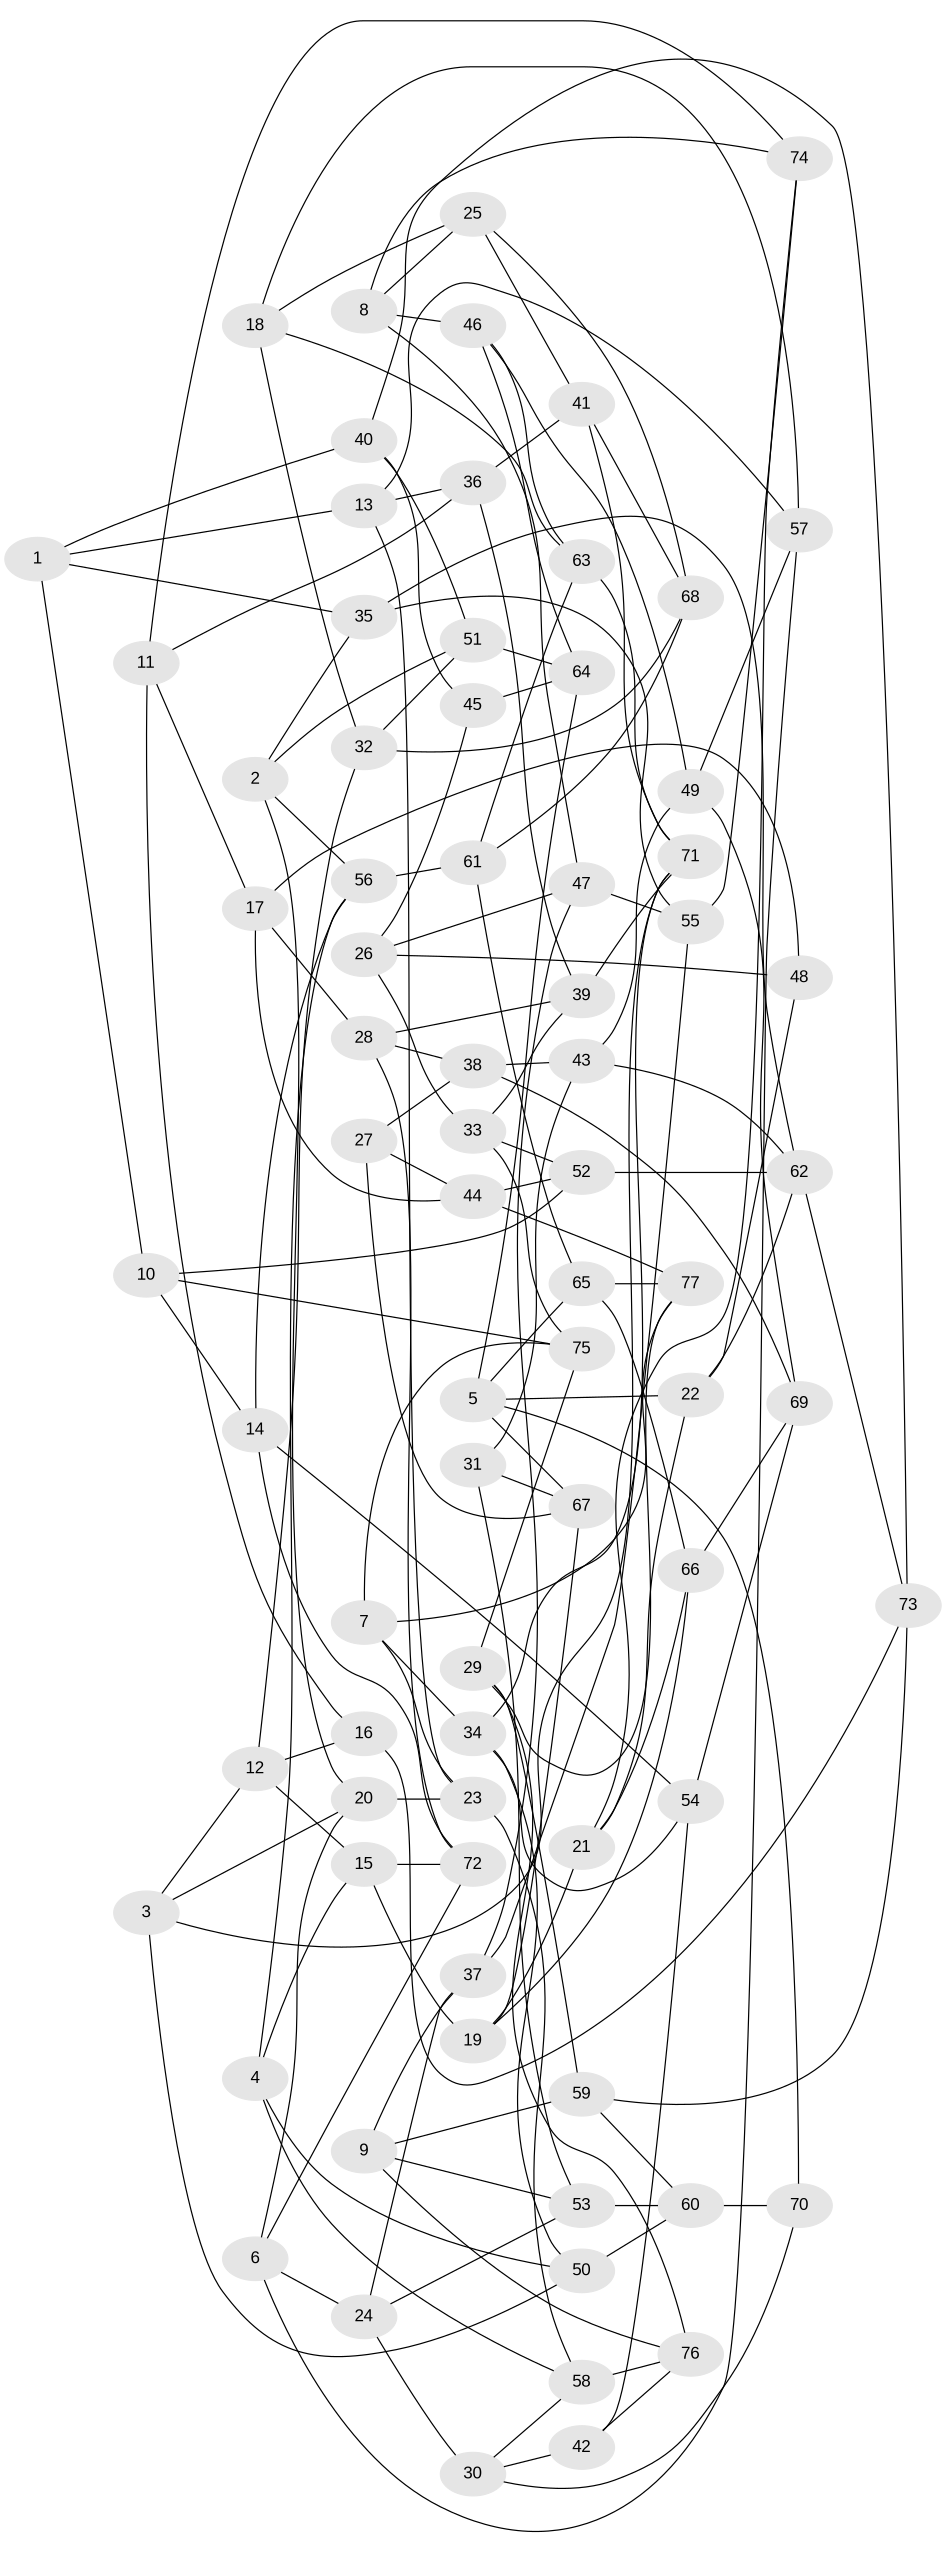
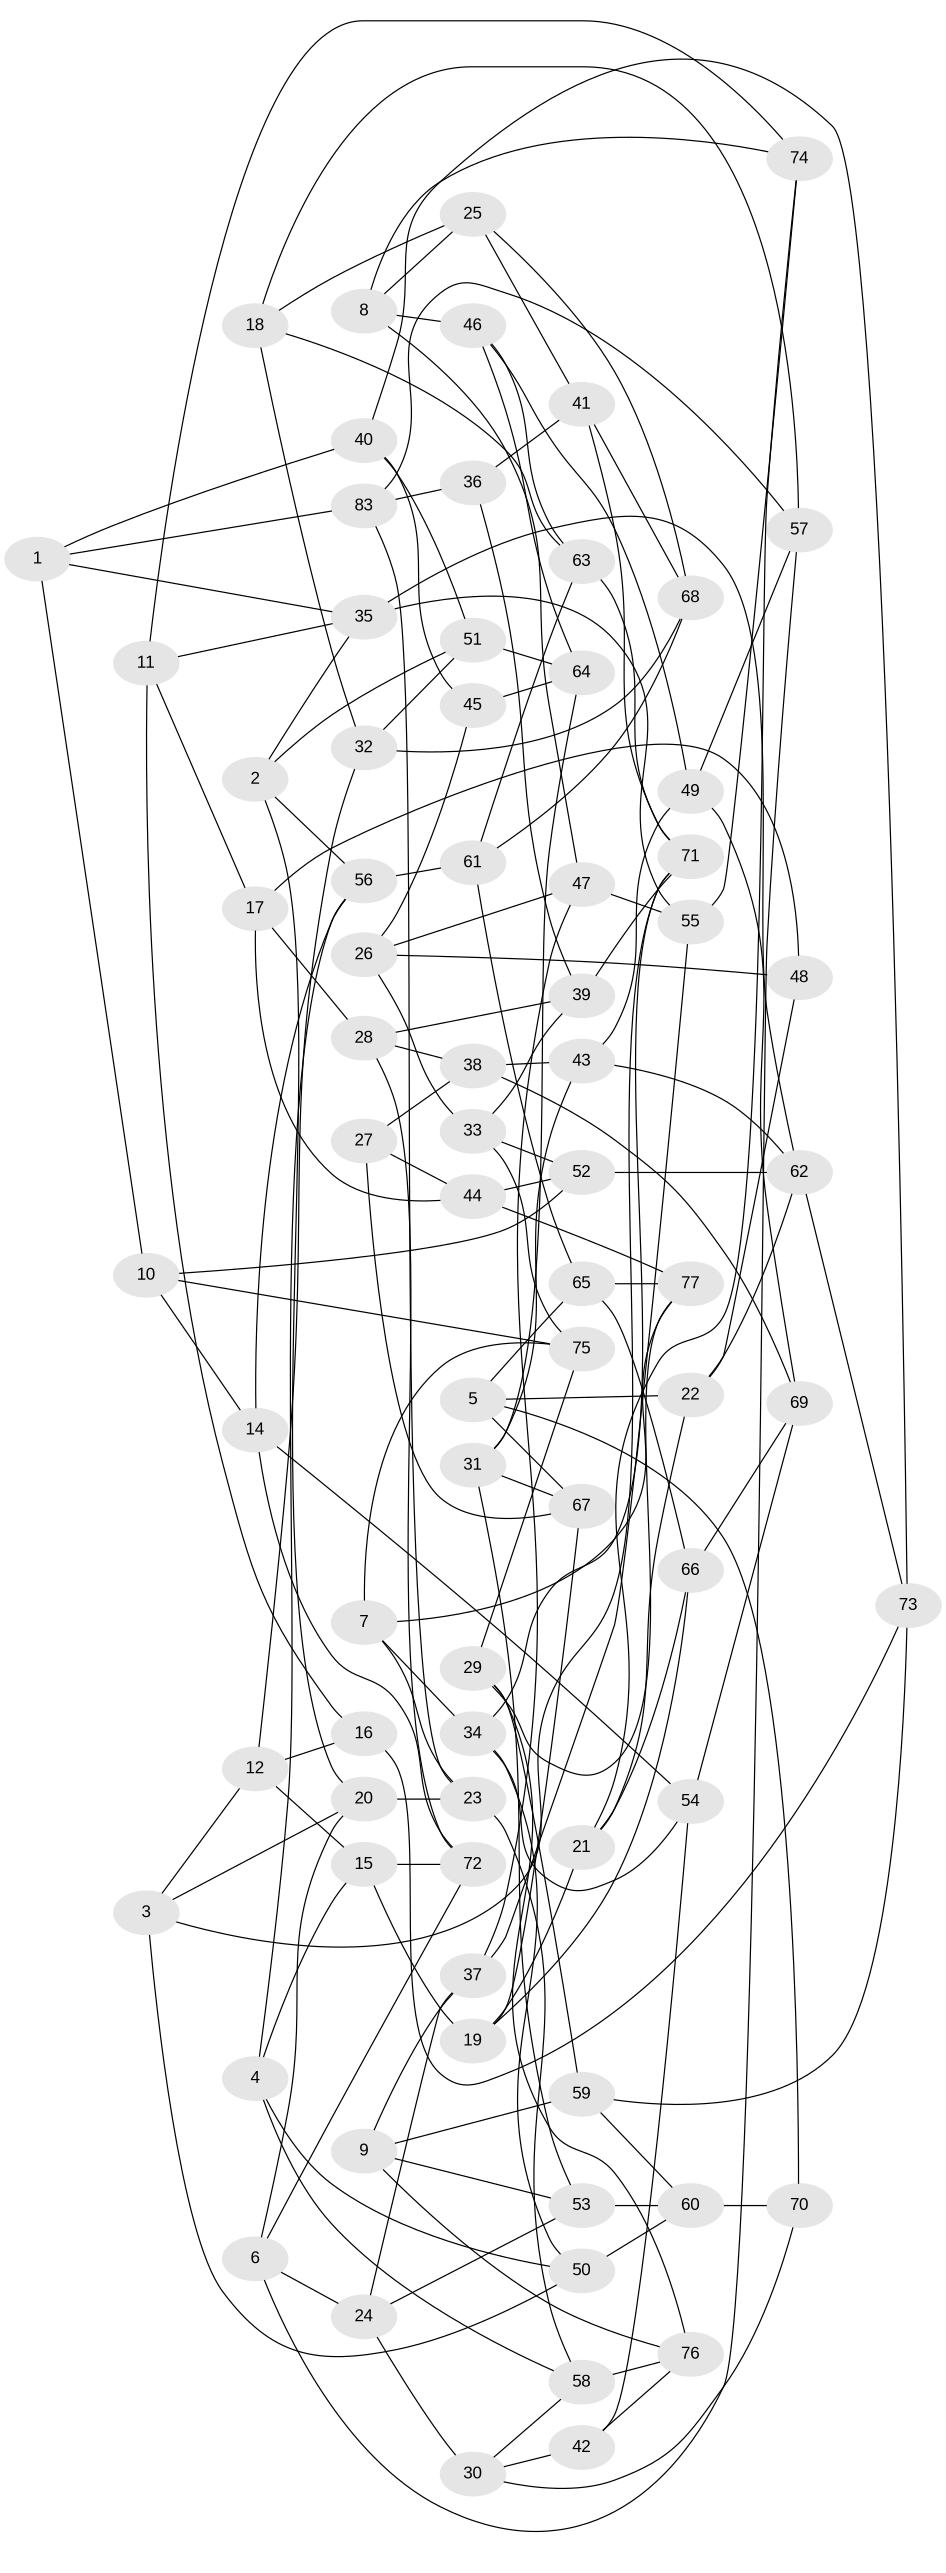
(364, 506) -> (364, 506)
(323, 578) -> (255, 640)
(528, 1037) -> (542, 1074)
